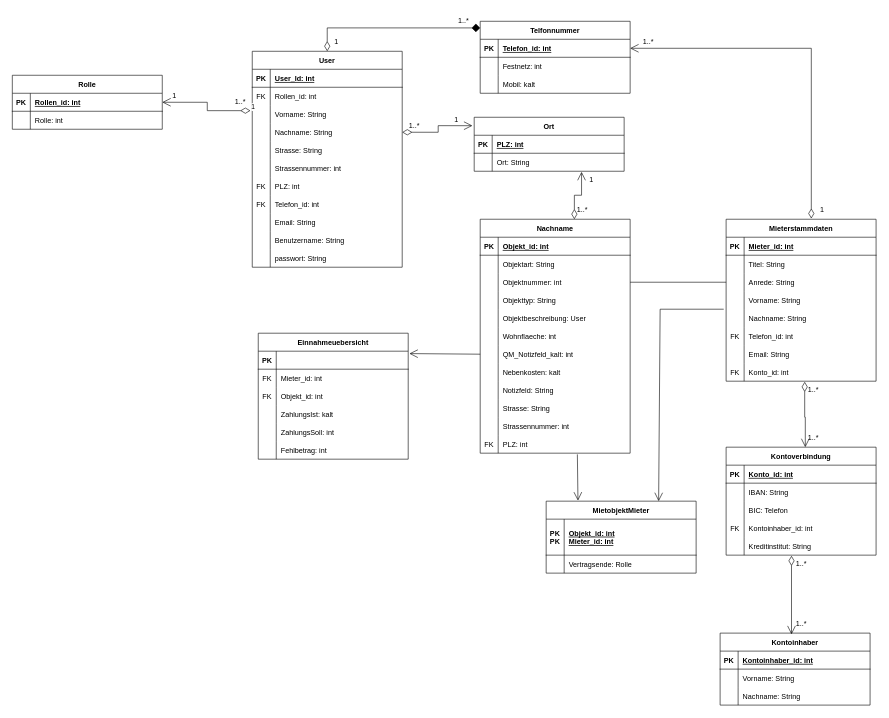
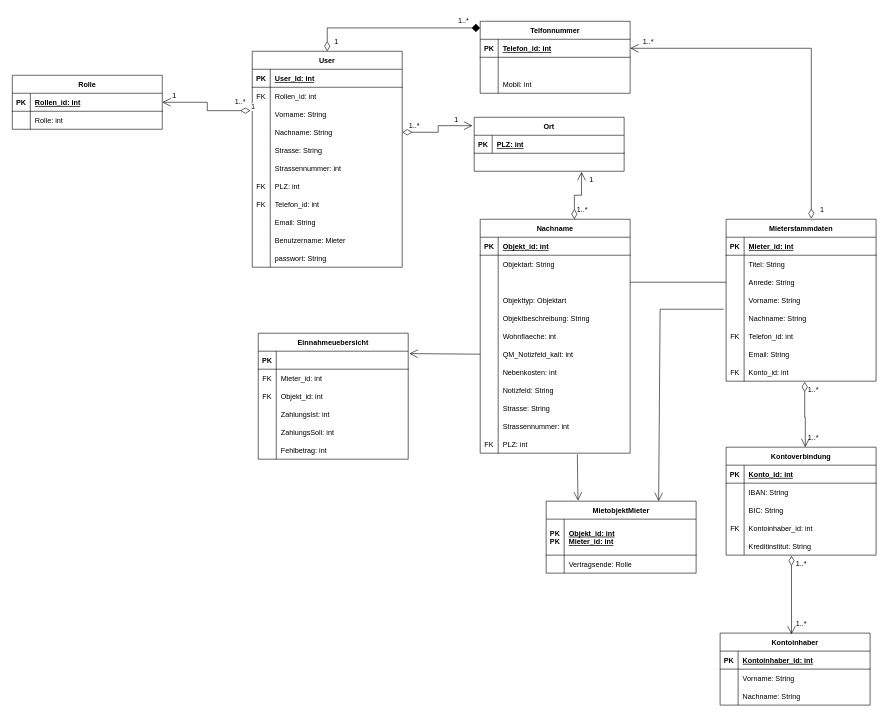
(564, 66) -> none
(520, 85) -> (518, 85)
(558, 162) -> none
(312, 241) -> (312, 241)
(564, 282) -> none
(534, 301) -> (541, 301)
(548, 319) -> (551, 319)
(534, 373) -> (532, 373)
(311, 415) -> (309, 415)
(770, 511) -> (768, 511)
